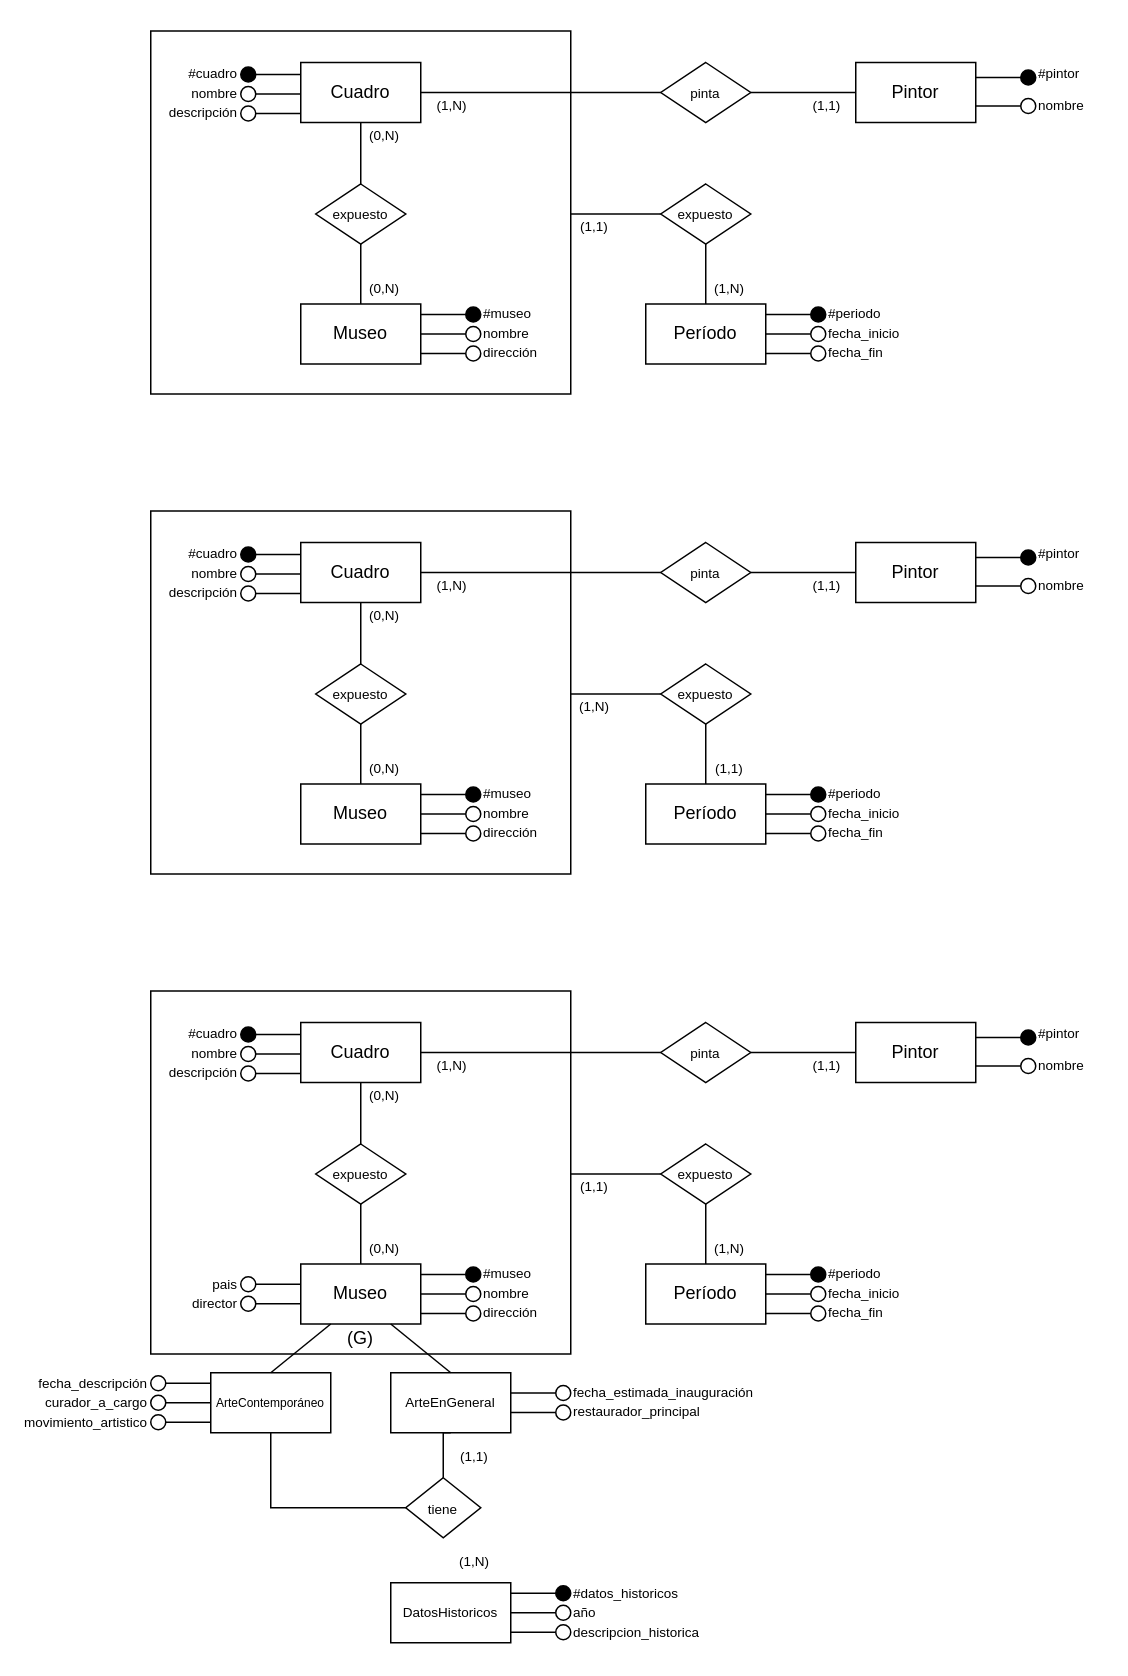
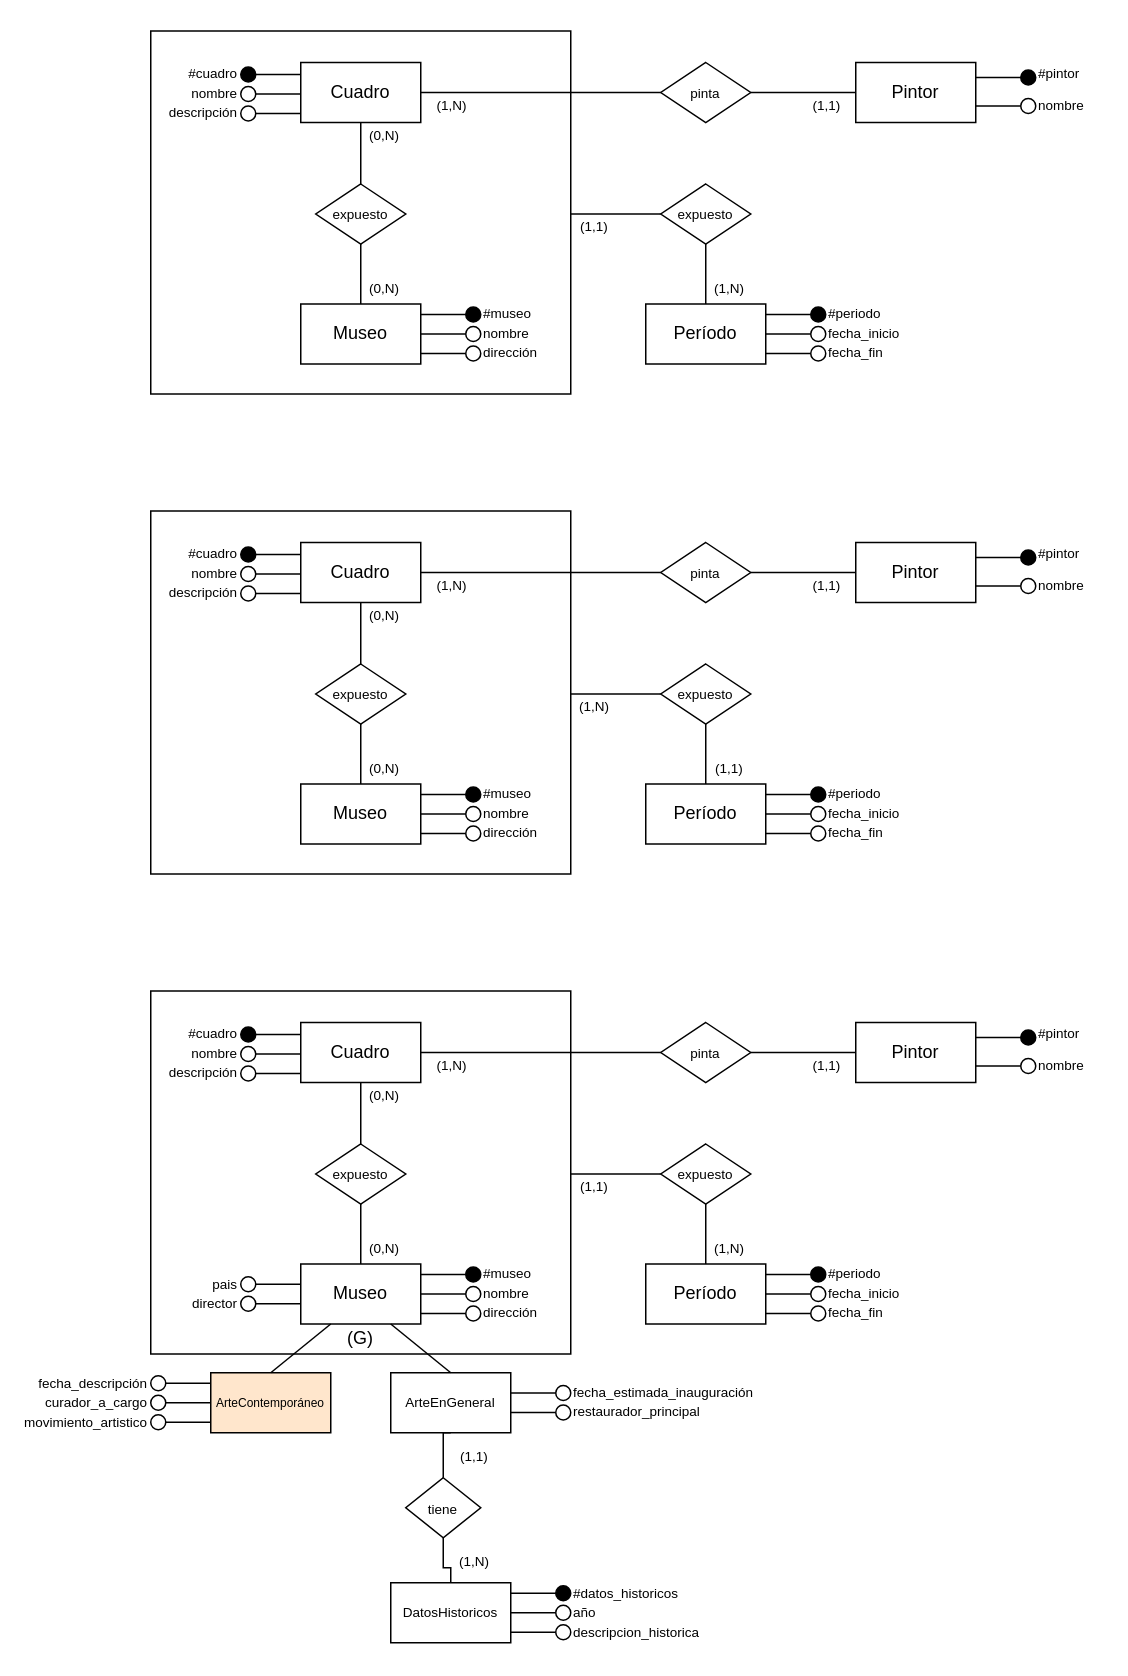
(271, 1403) -> (271, 1403)
(301, 1508) -> (443, 1564)
